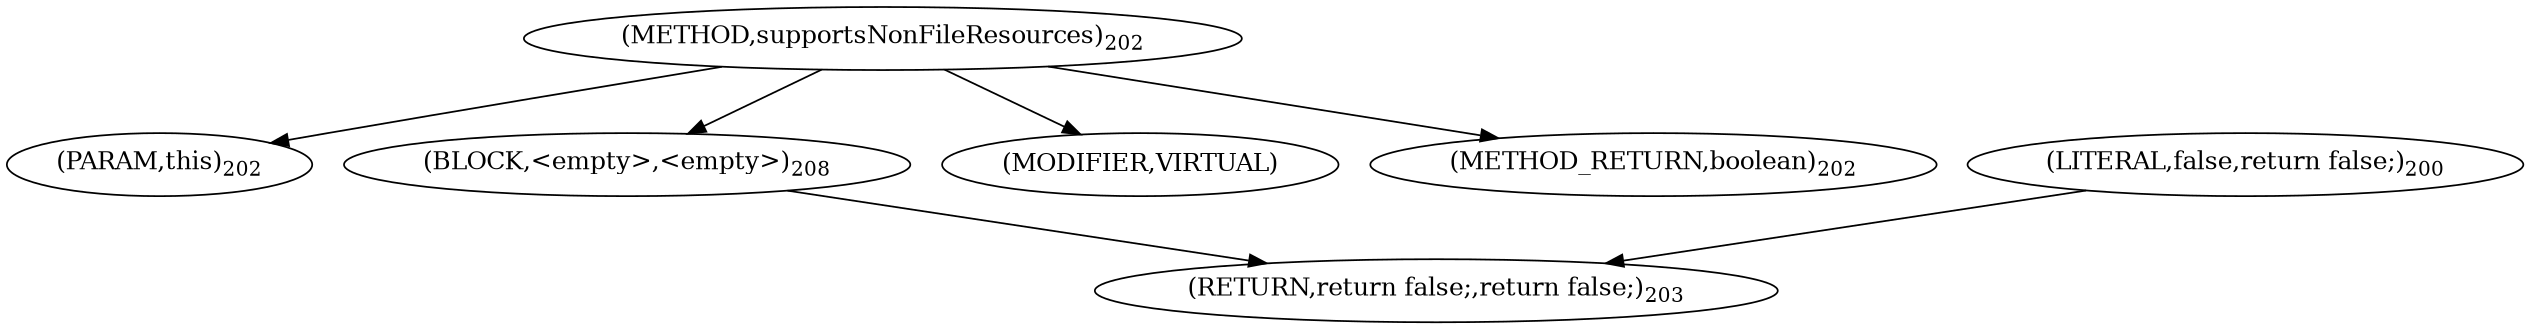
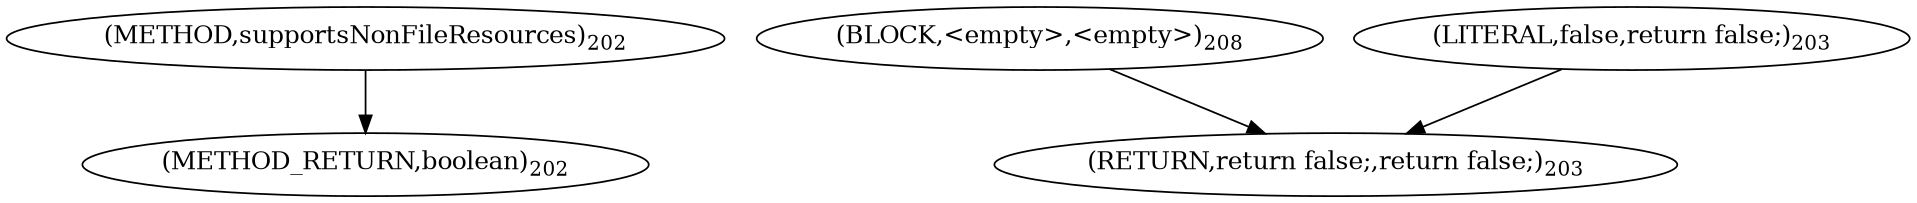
(763, 98) -> none
(2425, 162) -> (1811, 36)
(160, 165) -> none
(1140, 165) -> none
